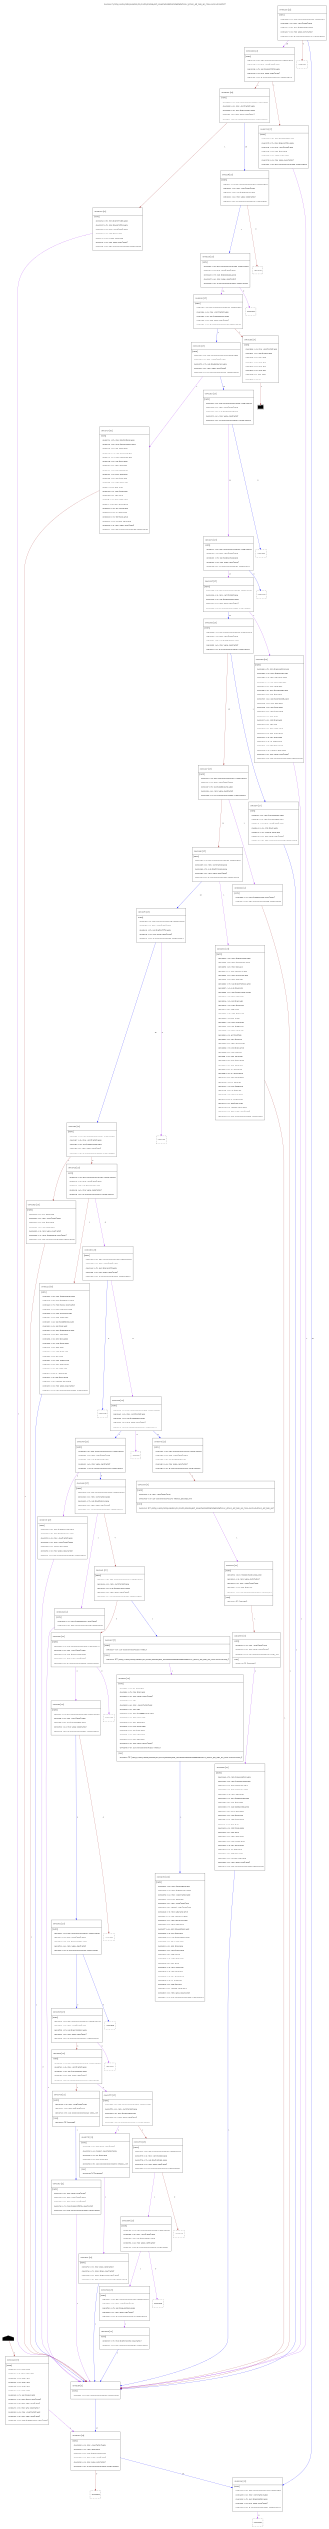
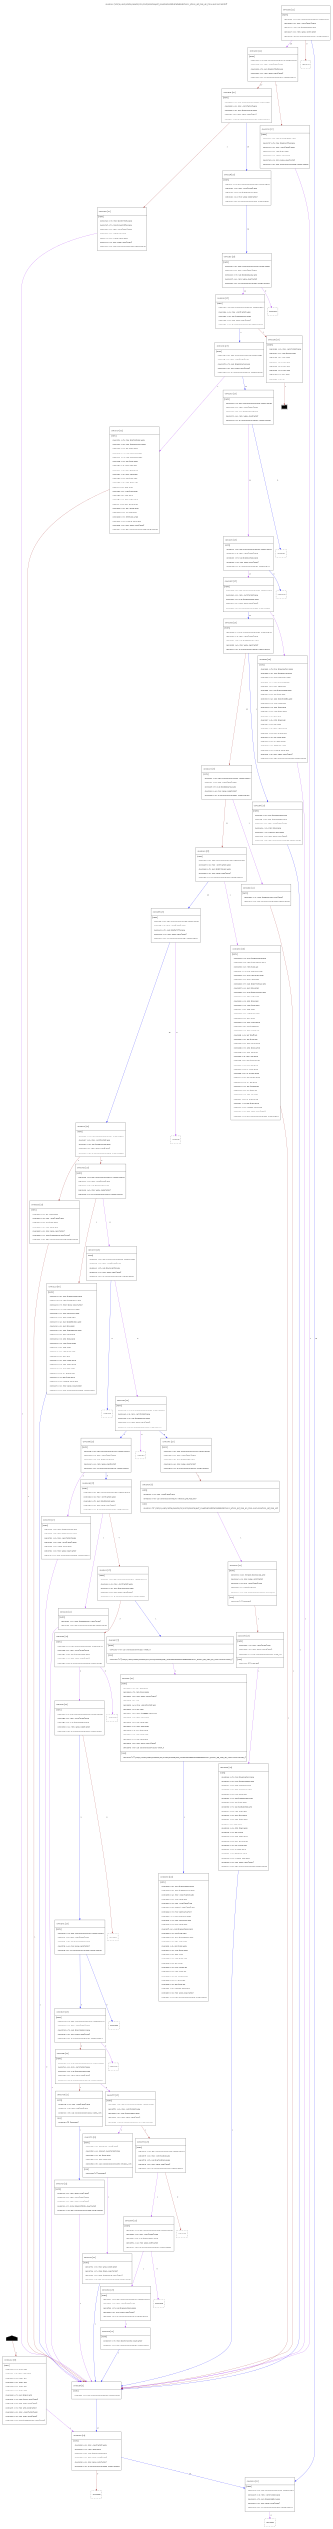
(258, 270) -> none
